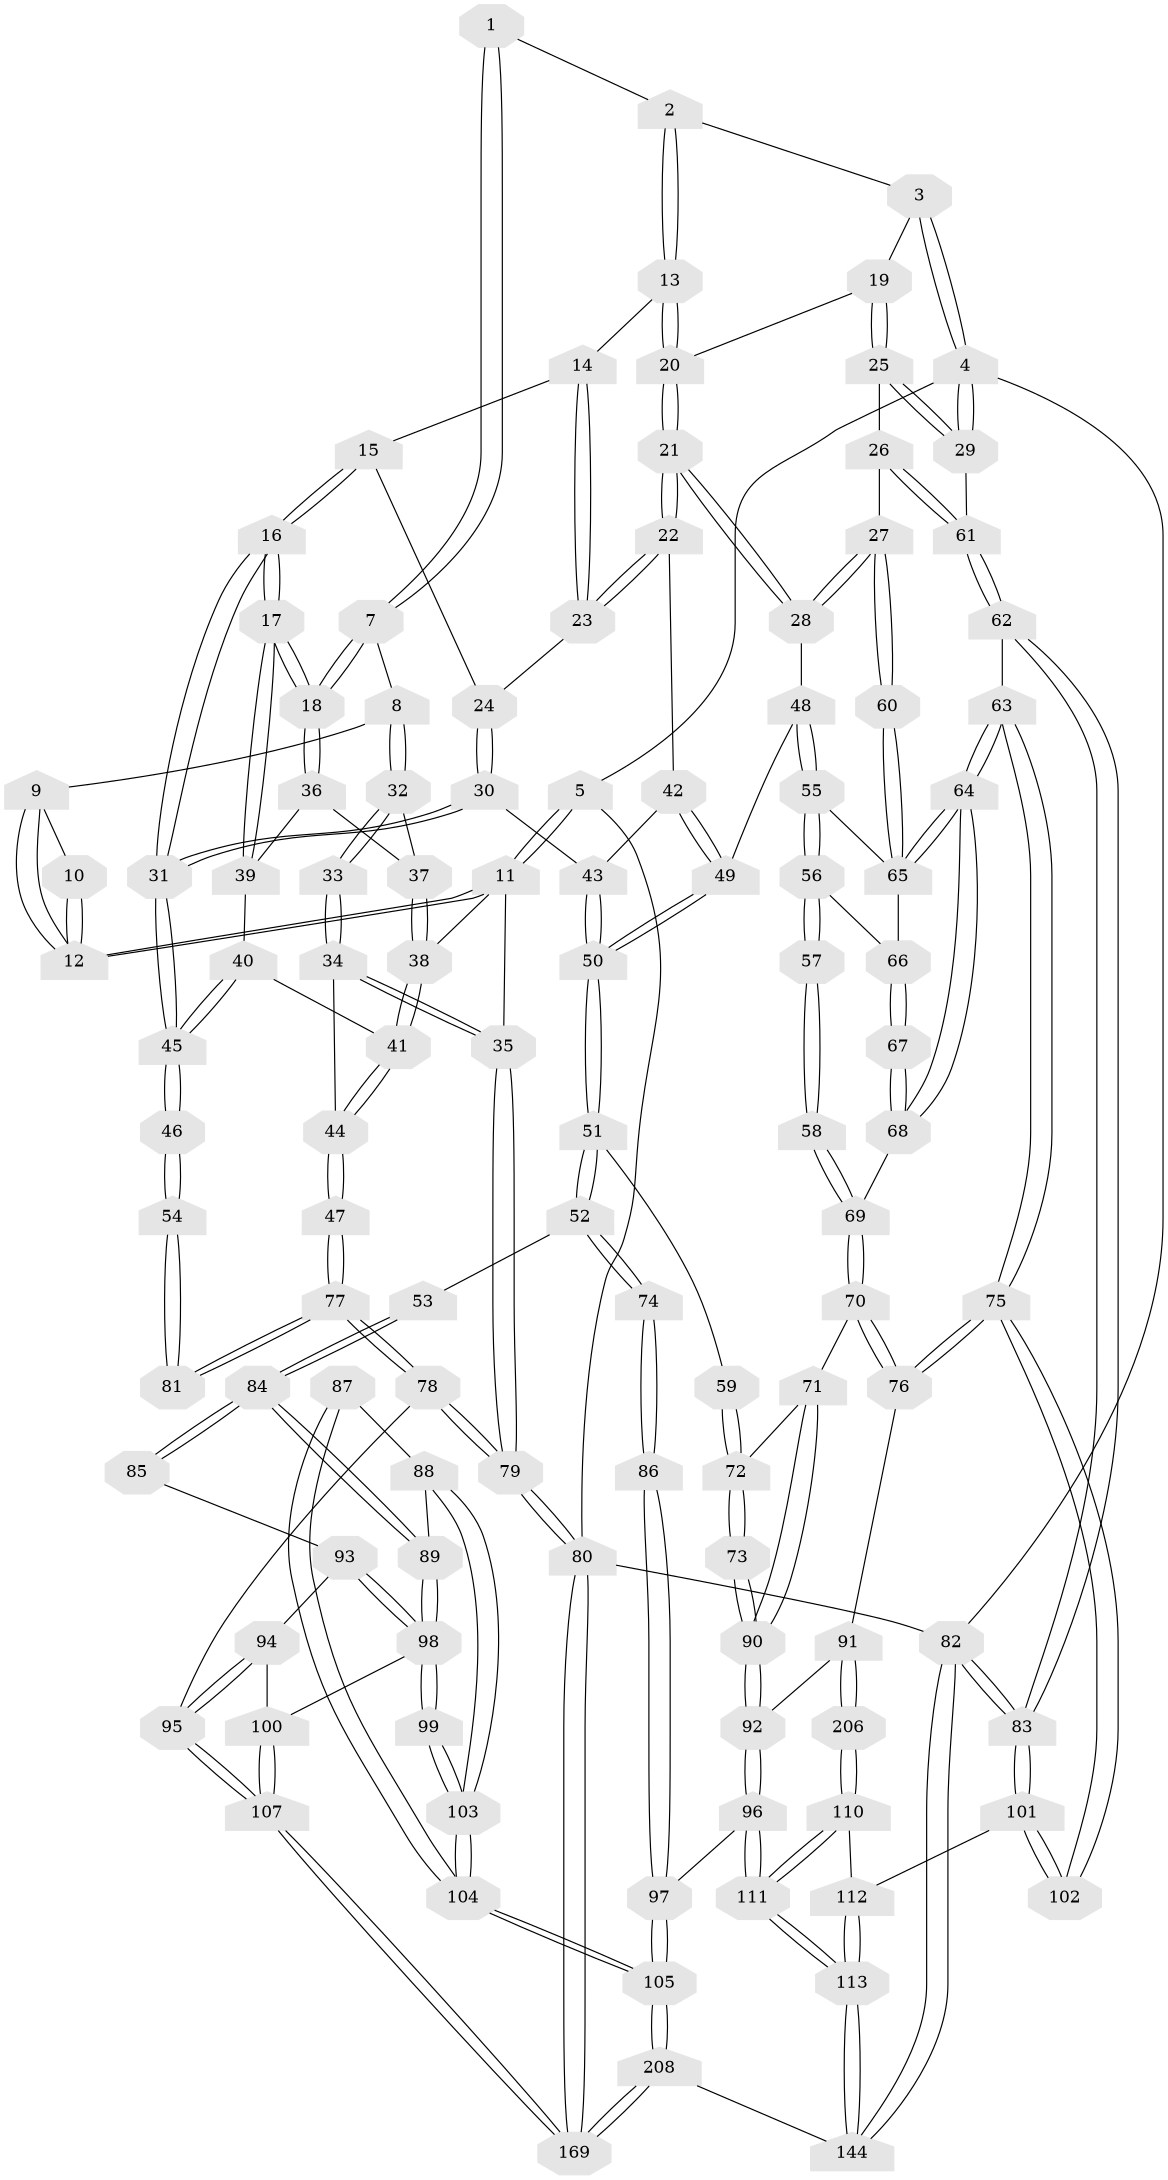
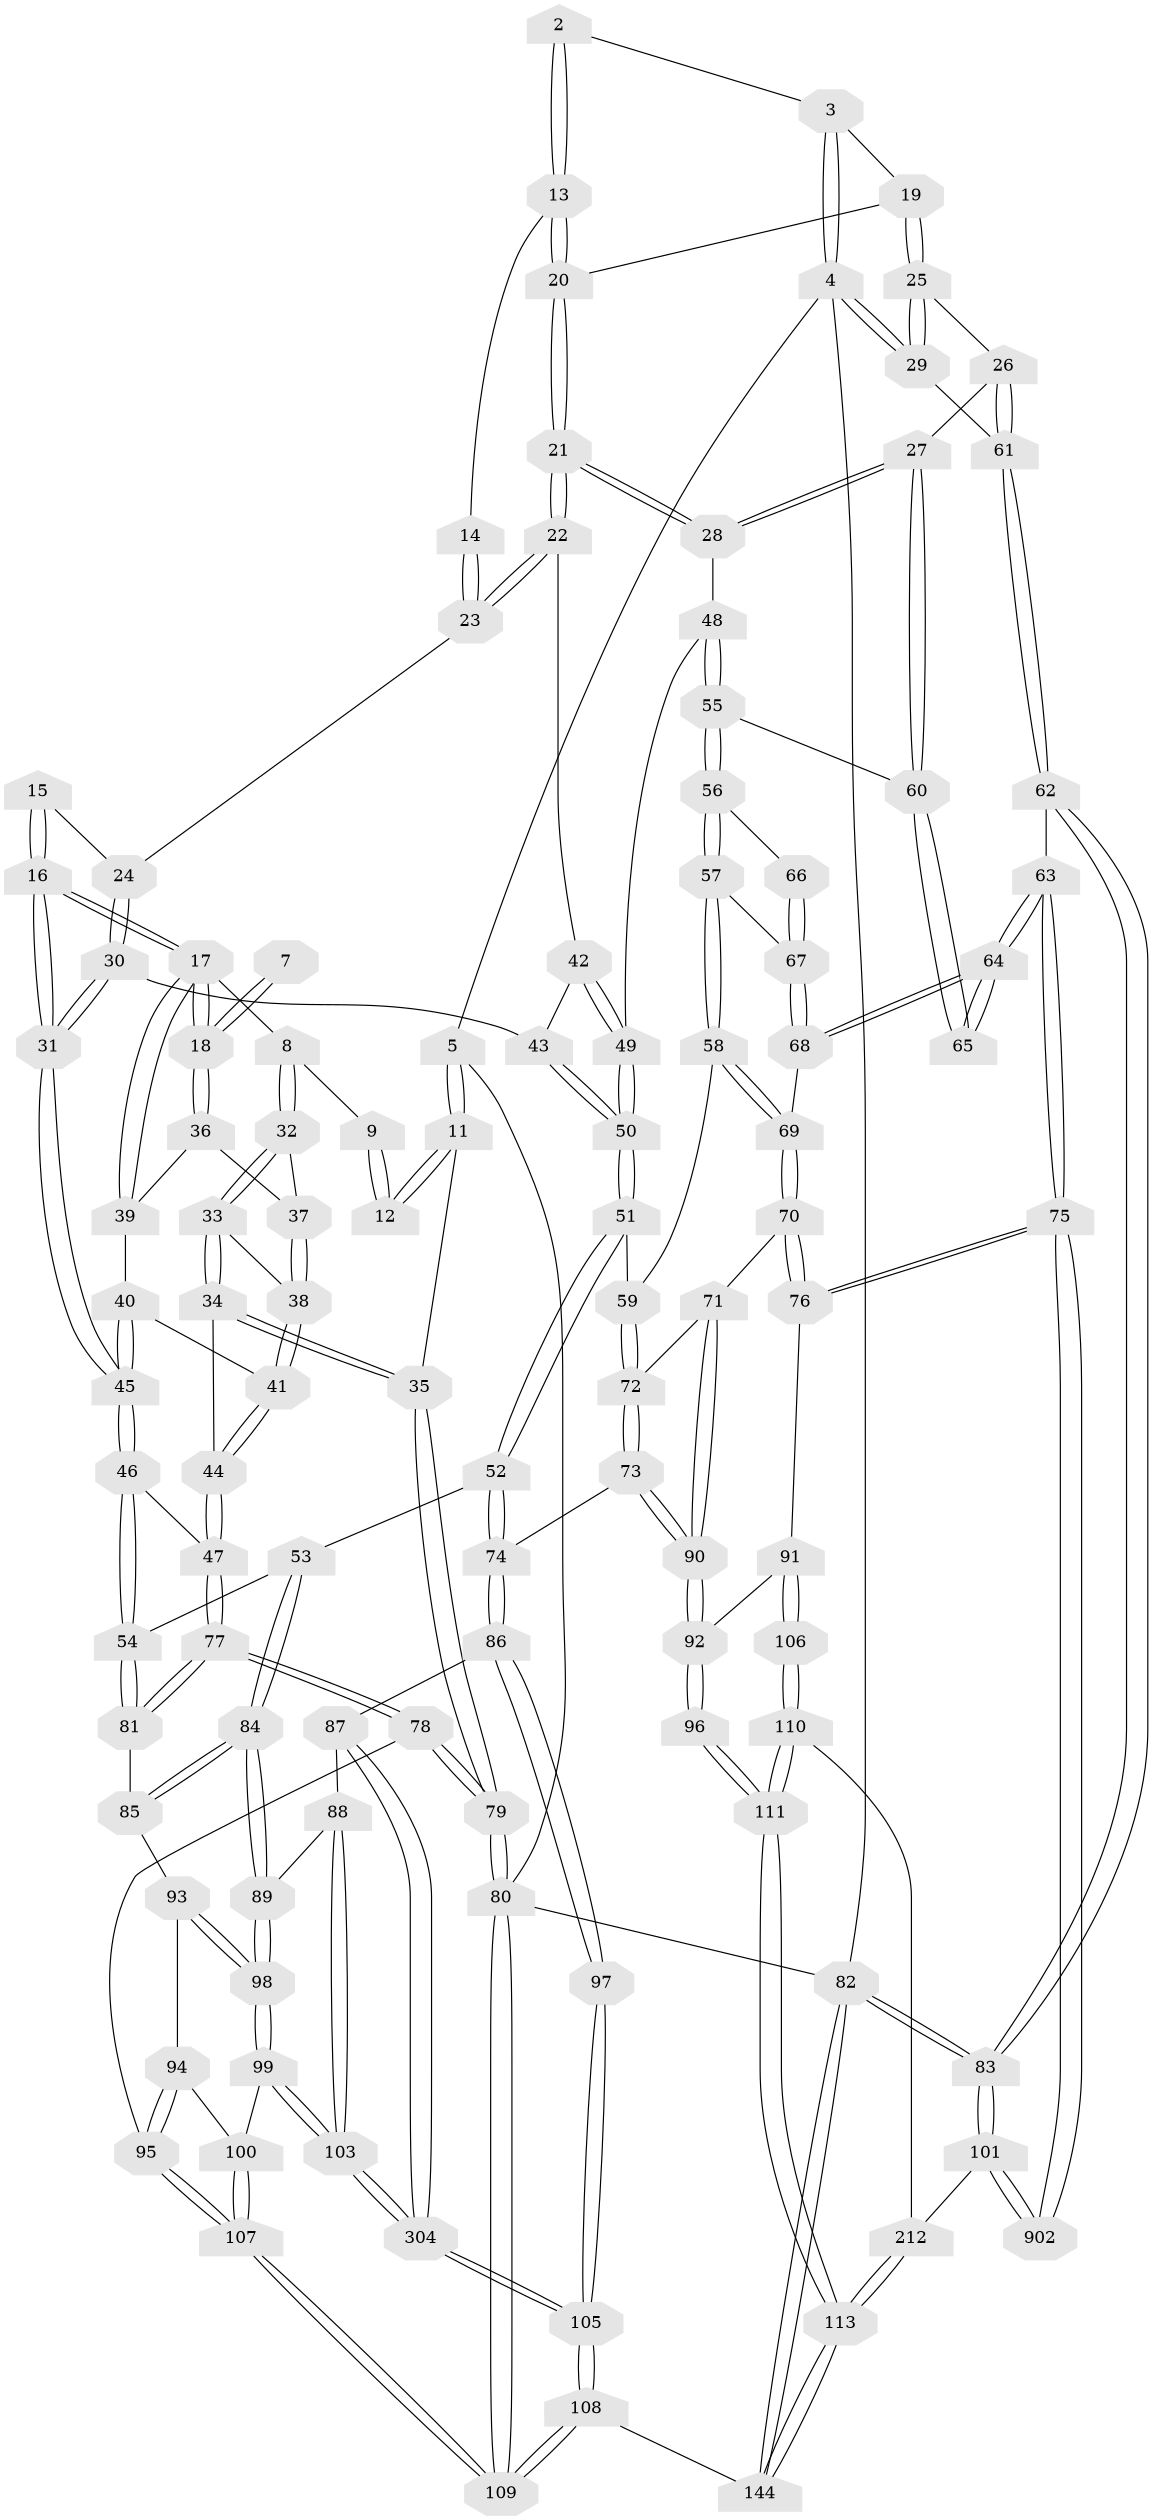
(492, 26) -> none
(471, 411) -> none
(385, 665) -> (254, 1014)
(857, 836) -> (815, 749)
(74, 877) -> none
(898, 918) -> none
(463, 919) -> (256, 1260)
none -> (754, 920)
none -> (691, 1178)
none -> (173, 1517)
none -> (555, 1521)
none -> (215, 1600)
(353, 1683) -> (253, 2110)
none -> (413, 1687)
(849, 1728) -> (791, 1643)
none -> (130, 1771)
(706, 1856) -> none
(463, 1898) -> (421, 2239)
(852, 1898) -> (911, 2239)
(1065, 1898) -> (1040, 2239)
(660, 2068) -> (586, 2409)
(574, 2154) -> (501, 2494)
